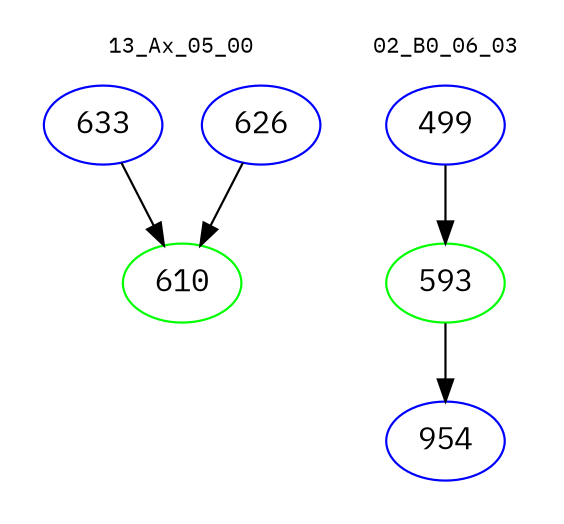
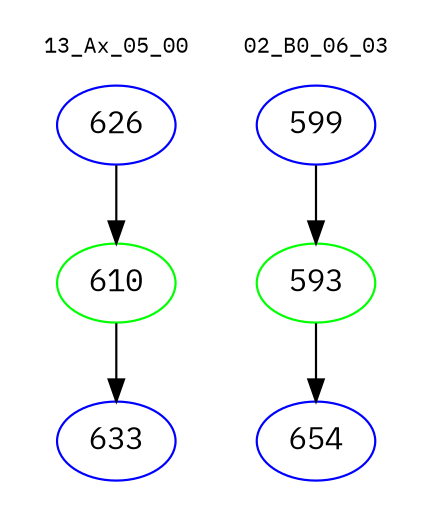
(445, 125) -> (316, 125)
(138, 194) -> (116, 351)
(445, 441) -> (316, 441)
